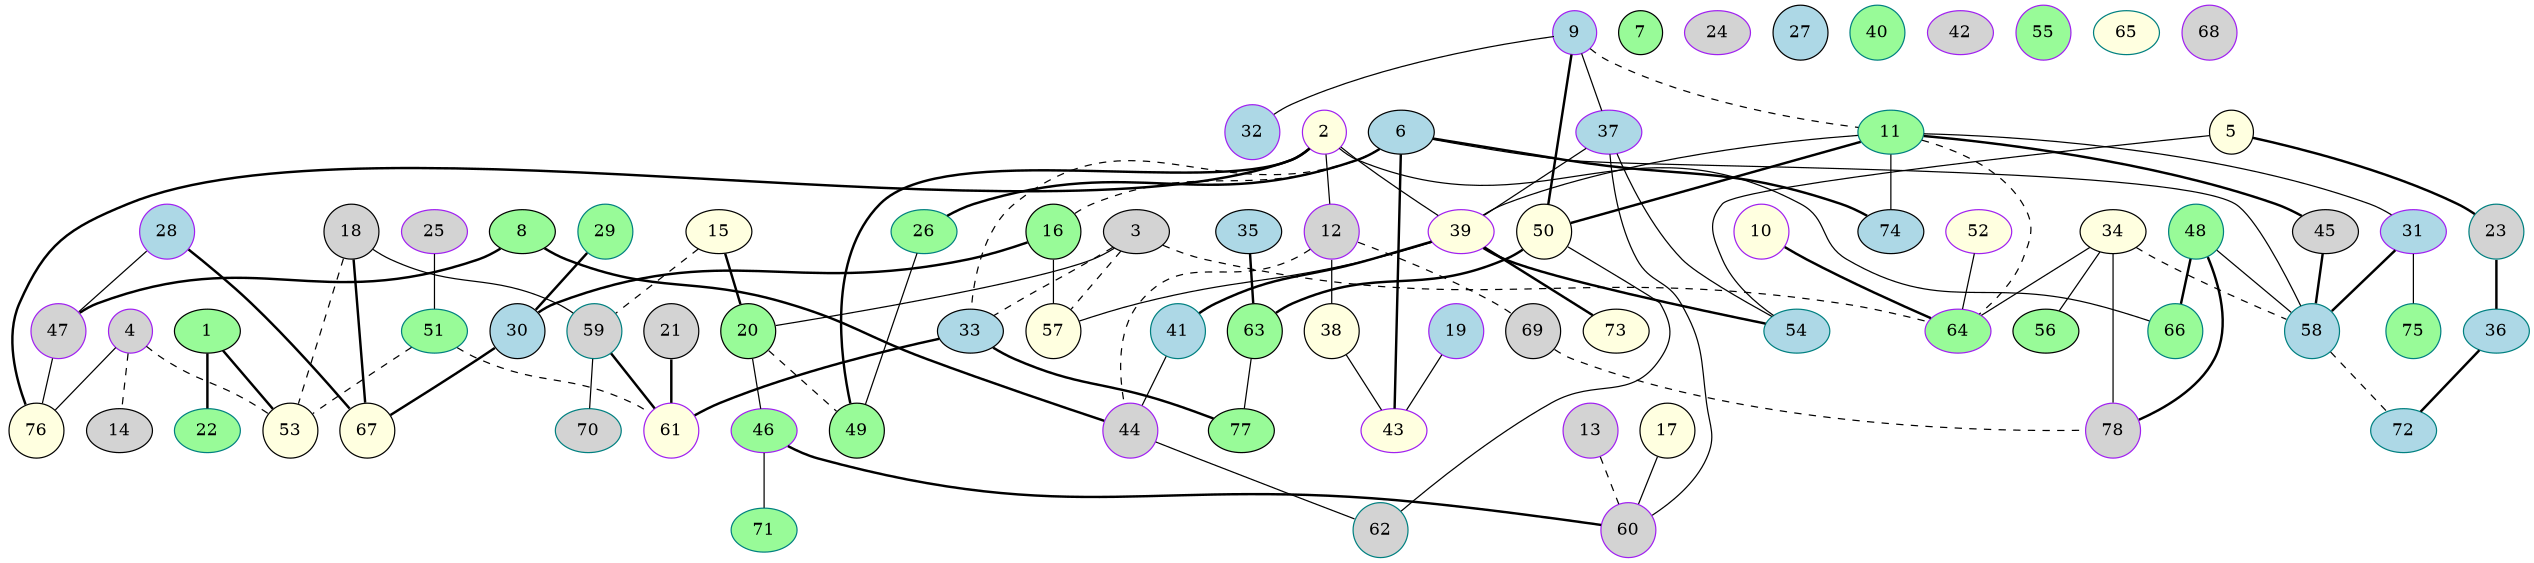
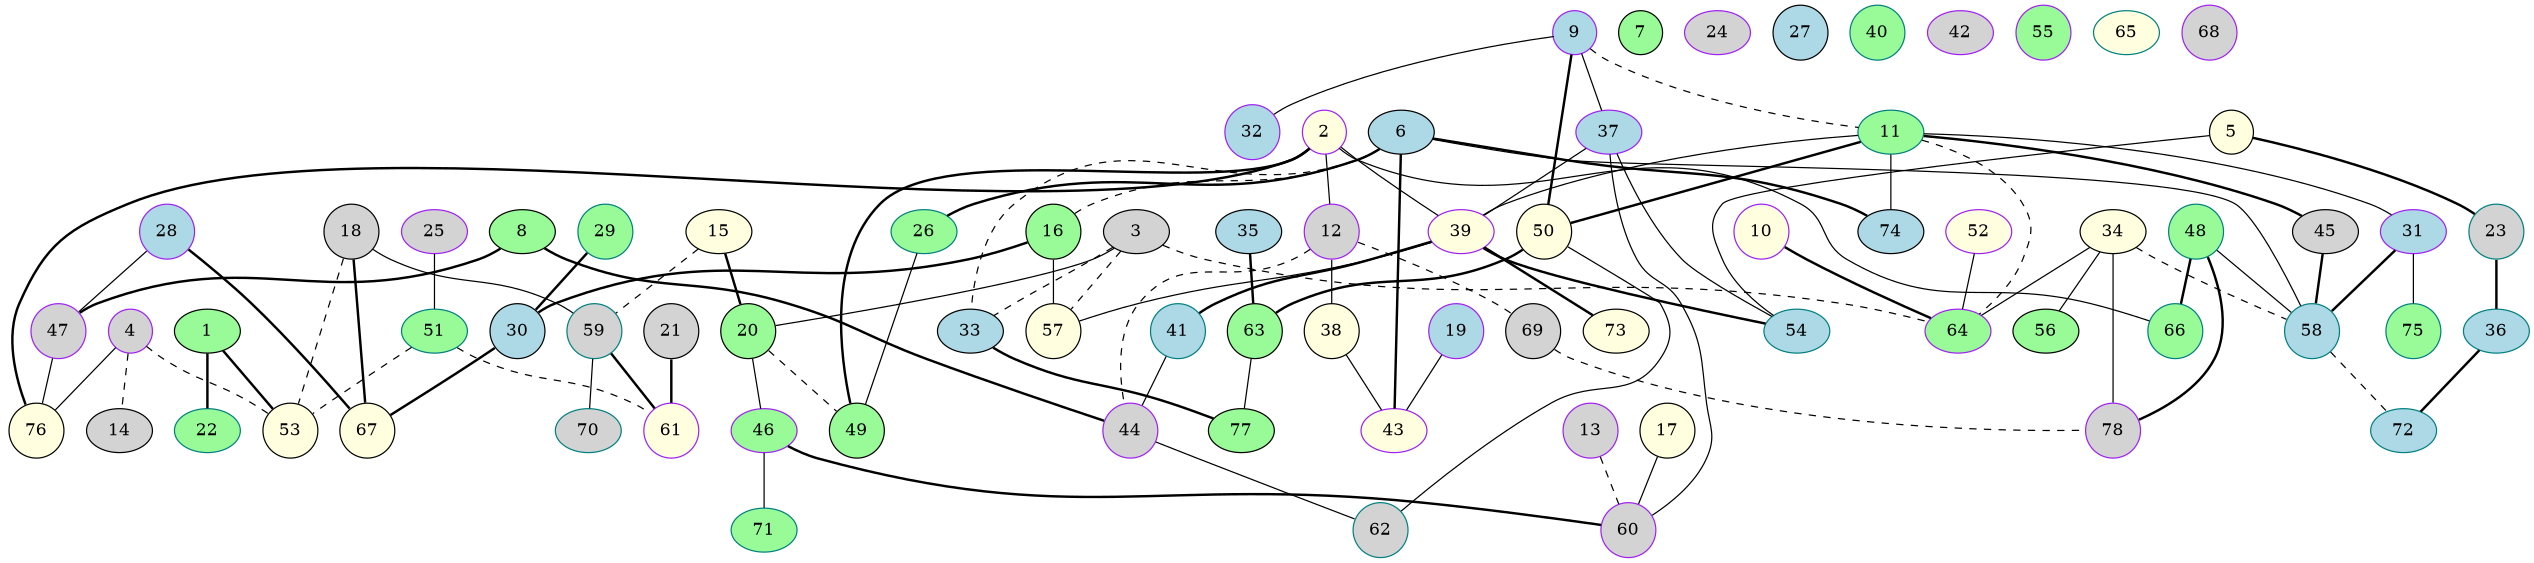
(815, 370) -> none
